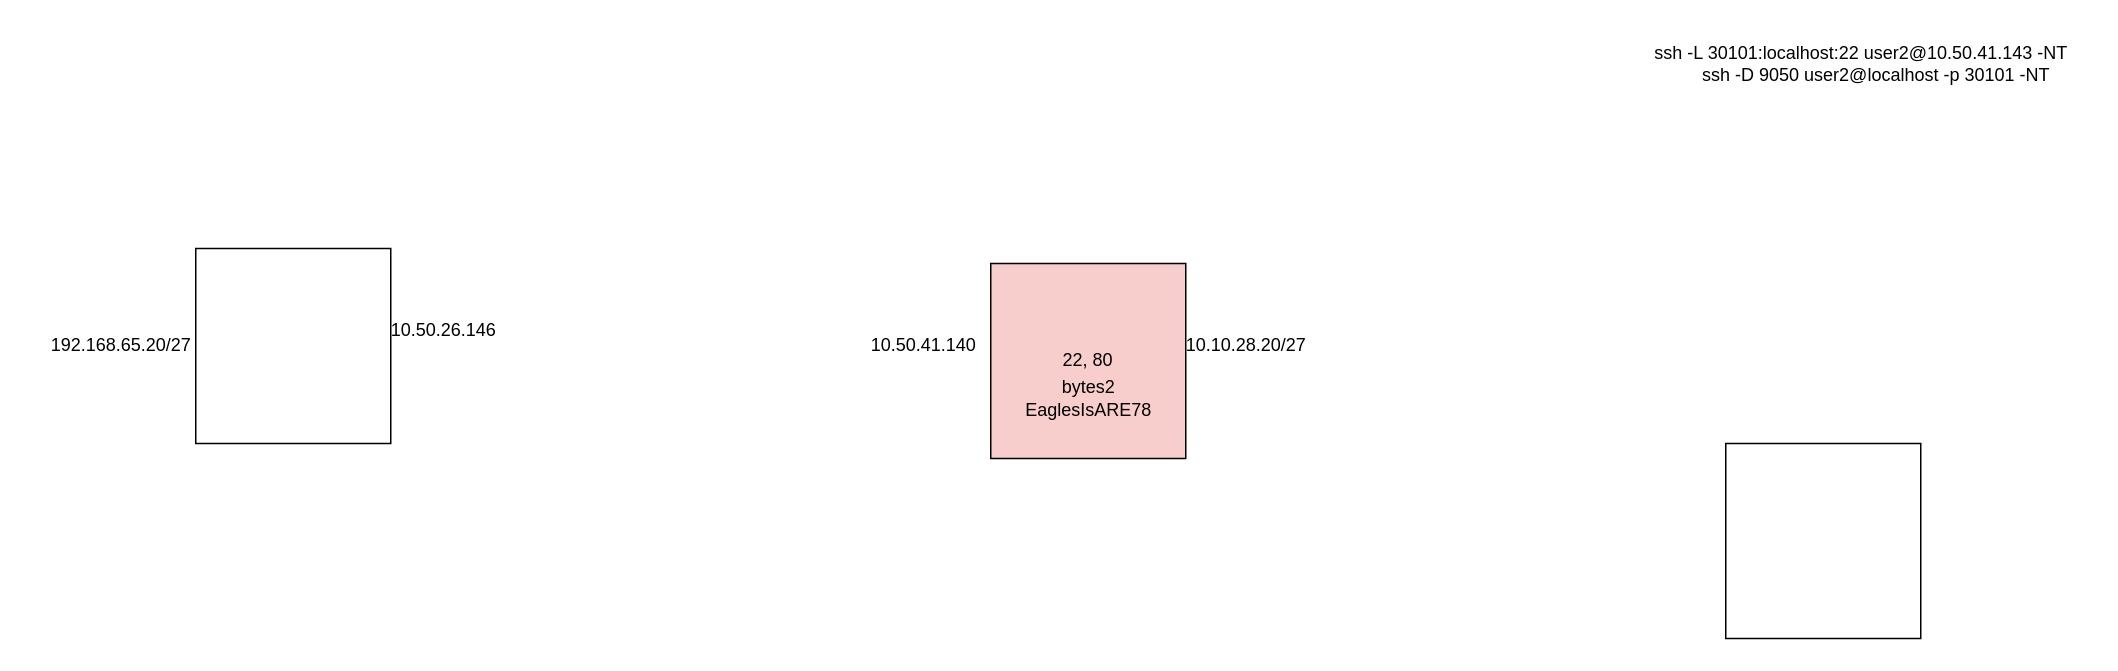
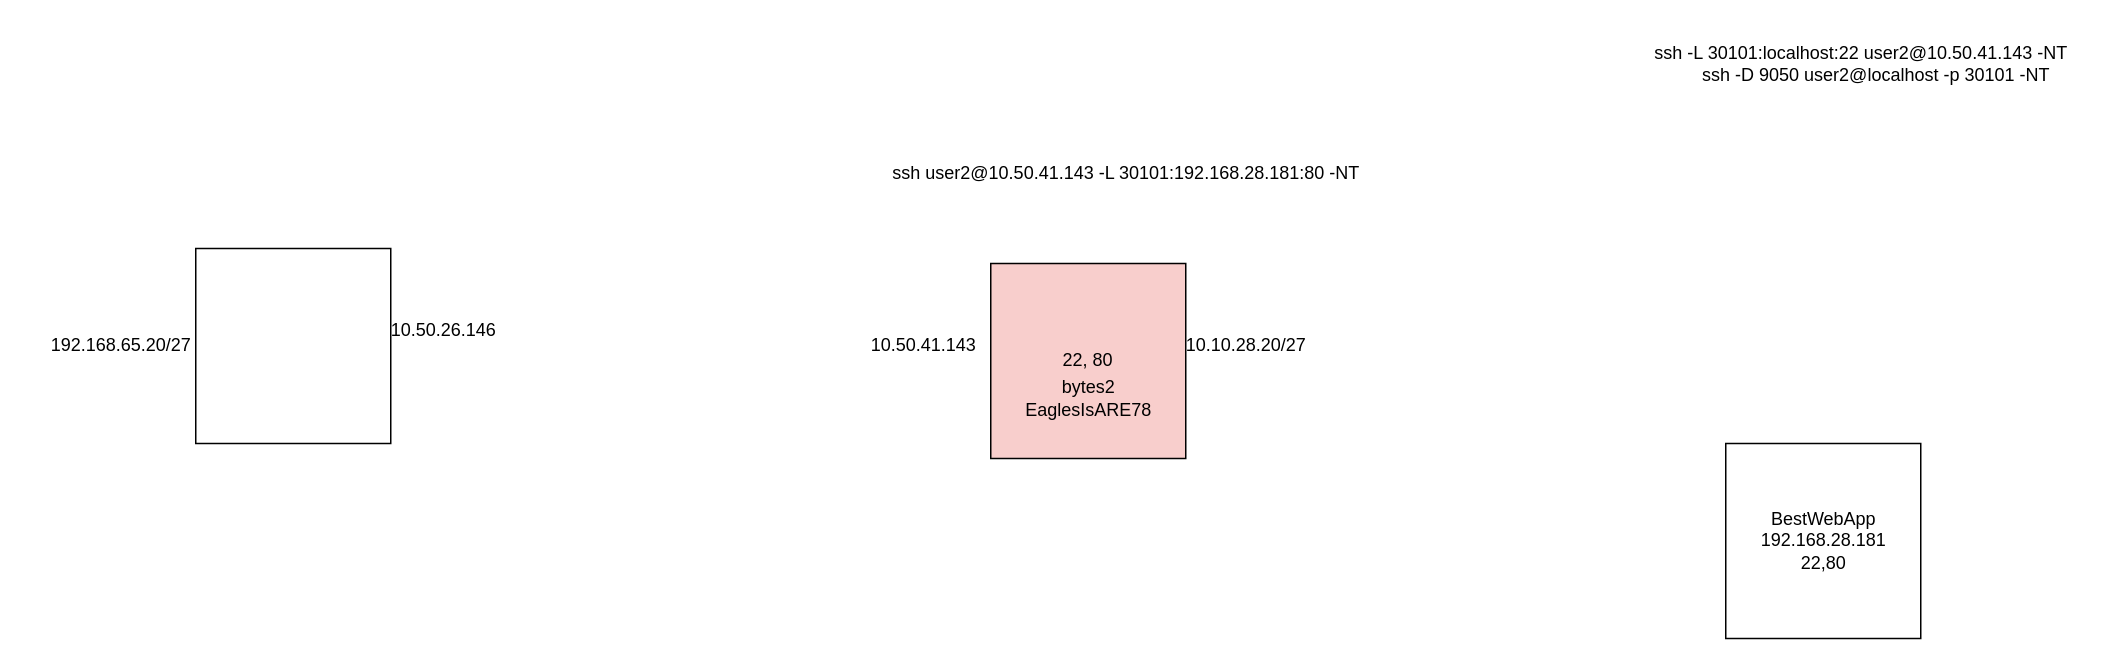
none -> (1126, 173)
(924, 346) -> (924, 346)
none -> (1823, 541)
